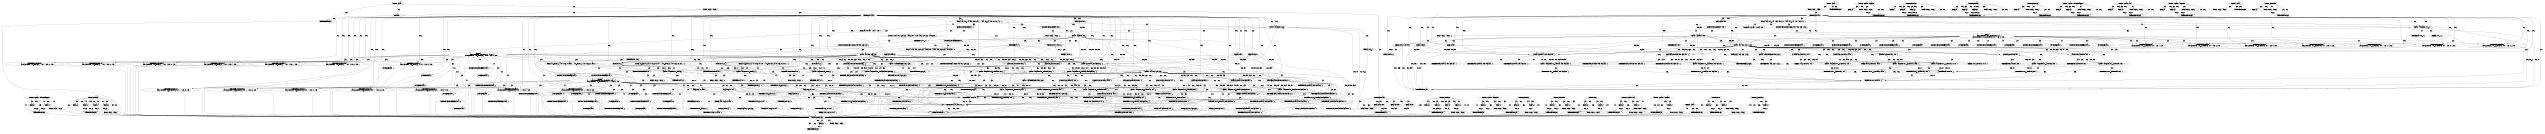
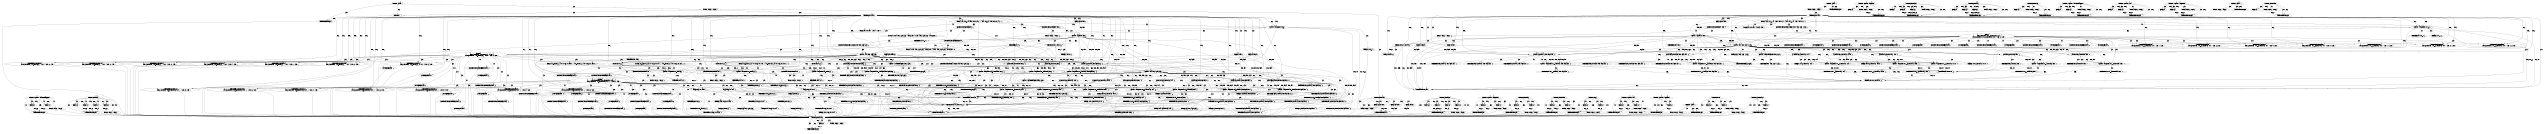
(1656, 61) -> (1658, 62)
(868, 87) -> (881, 77)
(1301, 94) -> (1213, 66)
(1132, 109) -> none
